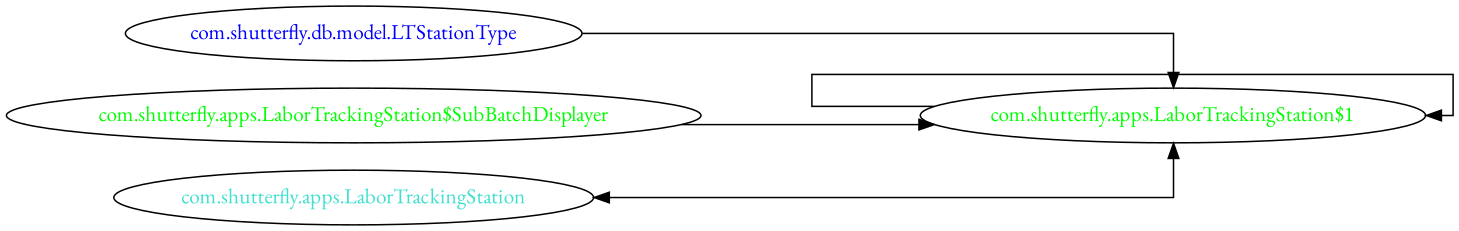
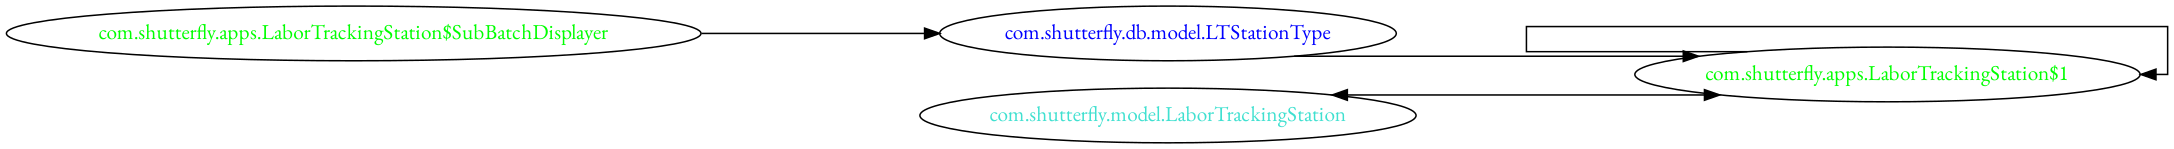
(800, 125) -> (813, 33)
(354, 198) -> (1168, 115)
